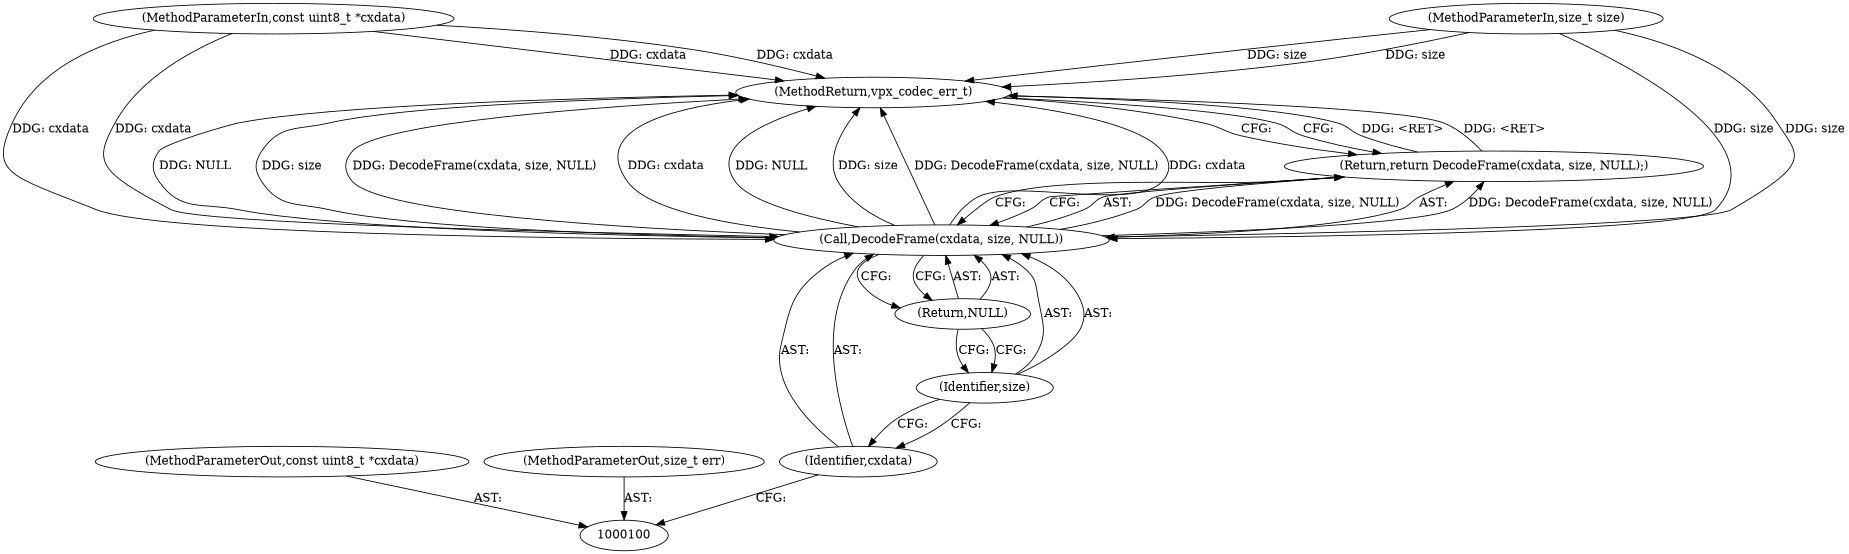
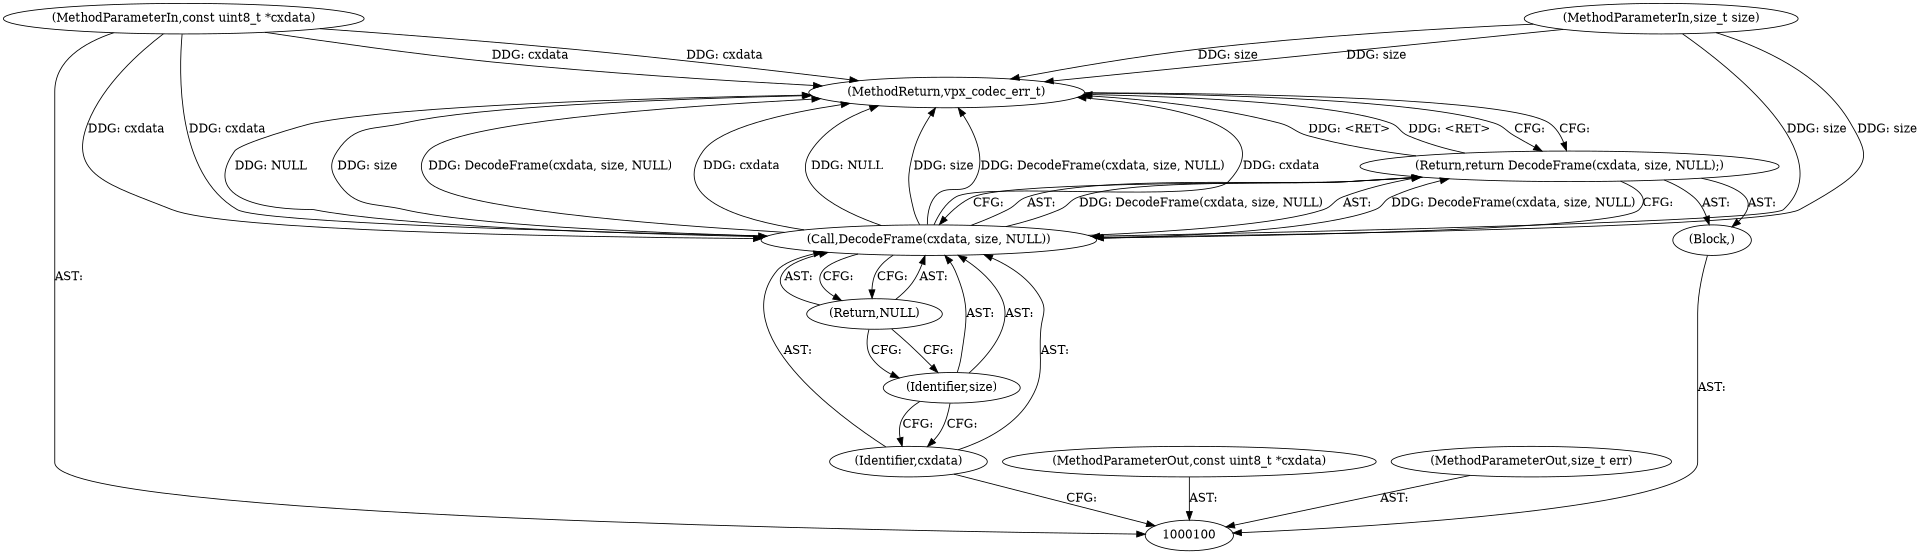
none -> (1712, 240)
none -> (363, 510)
